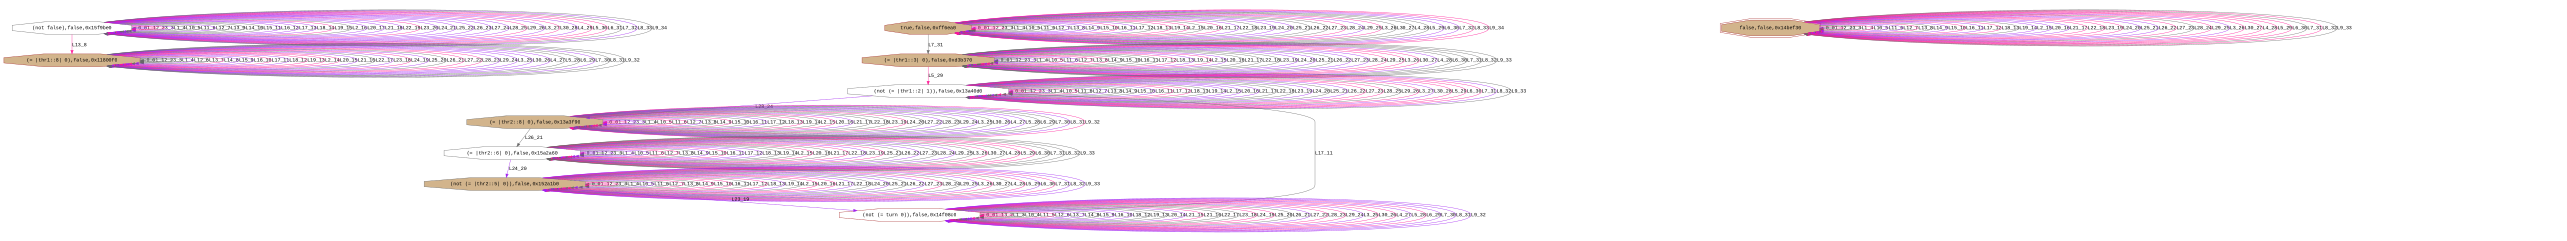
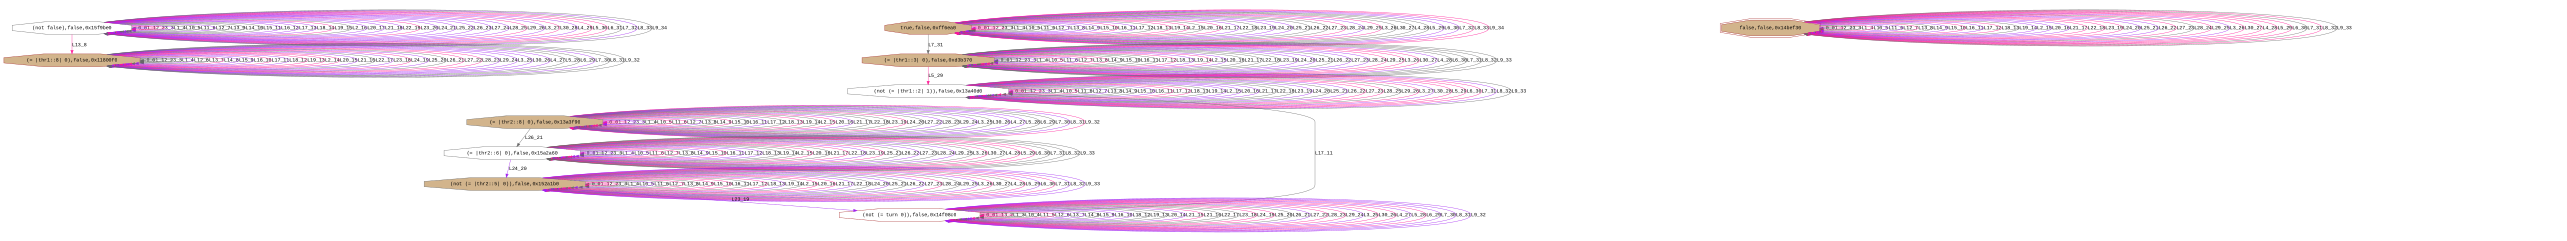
(773, 103) -> none
